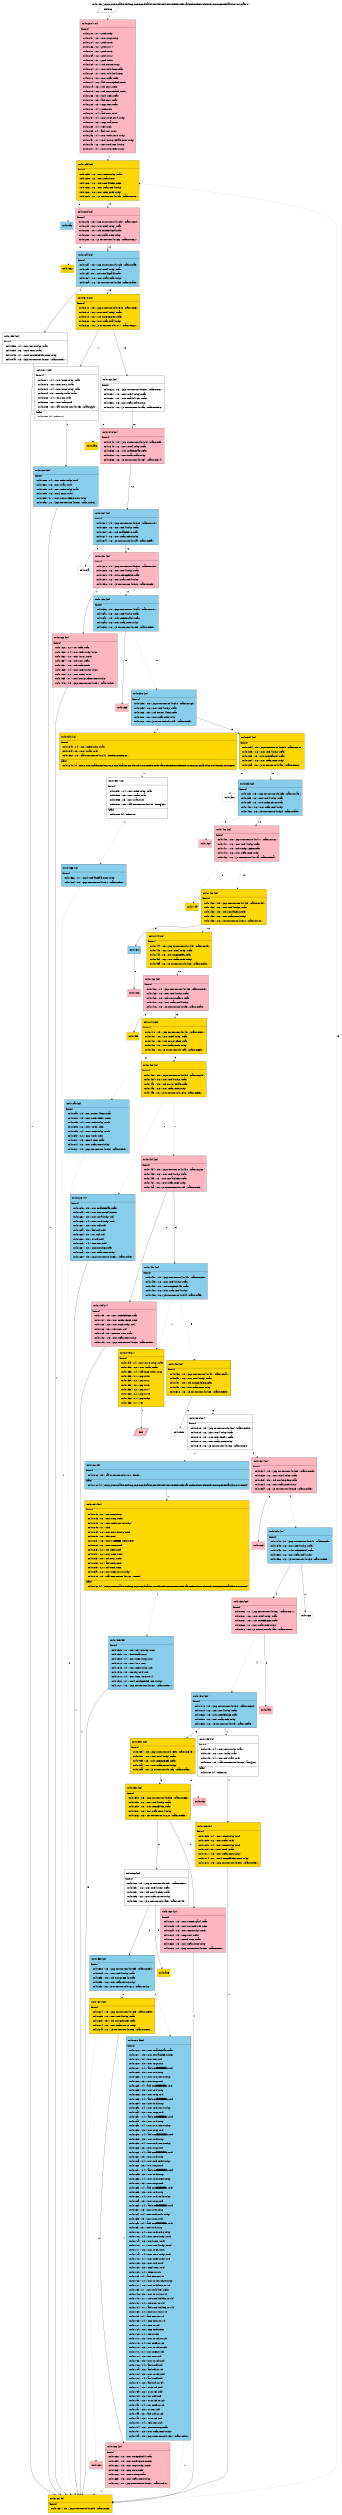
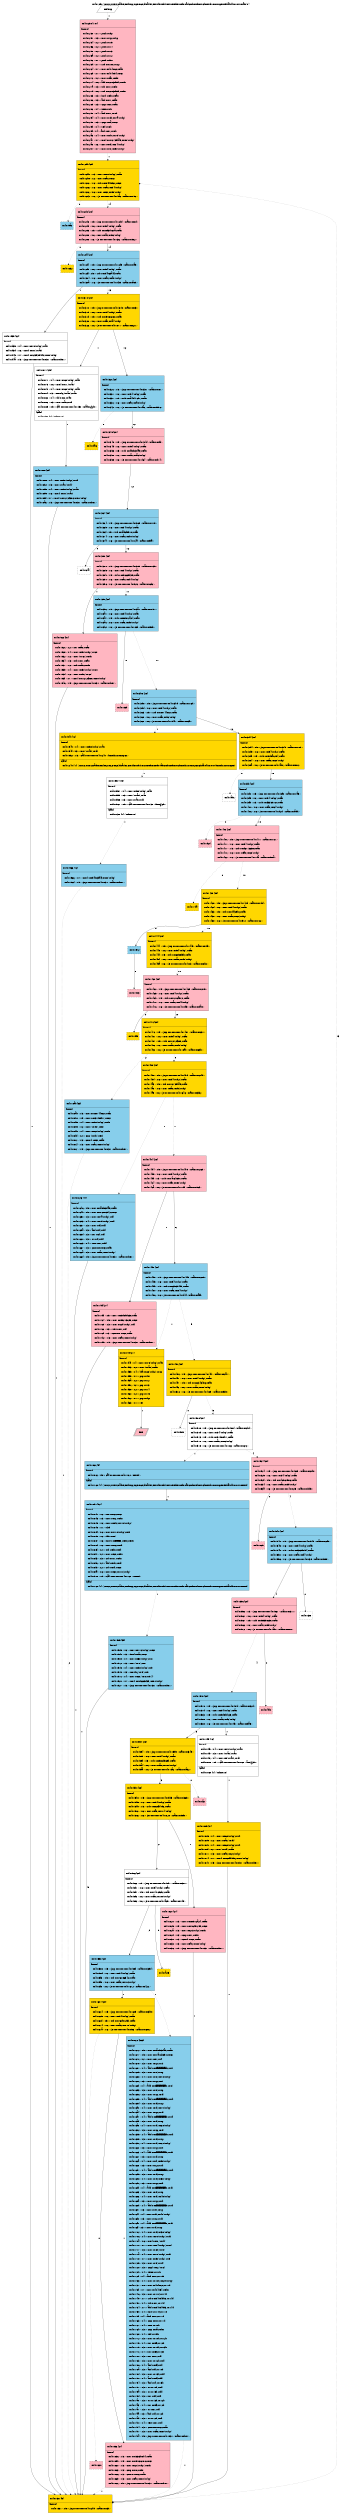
(132, 394) -> (132, 394)
(167, 1545) -> (167, 1545)
